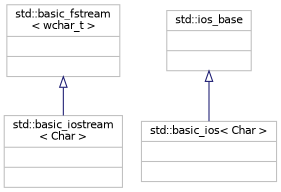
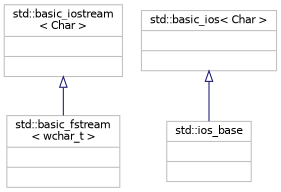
(63, 101) -> (63, 101)
(209, 101) -> (209, 101)
